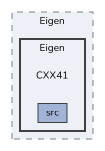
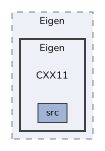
(52, 76) -> (52, 76)
